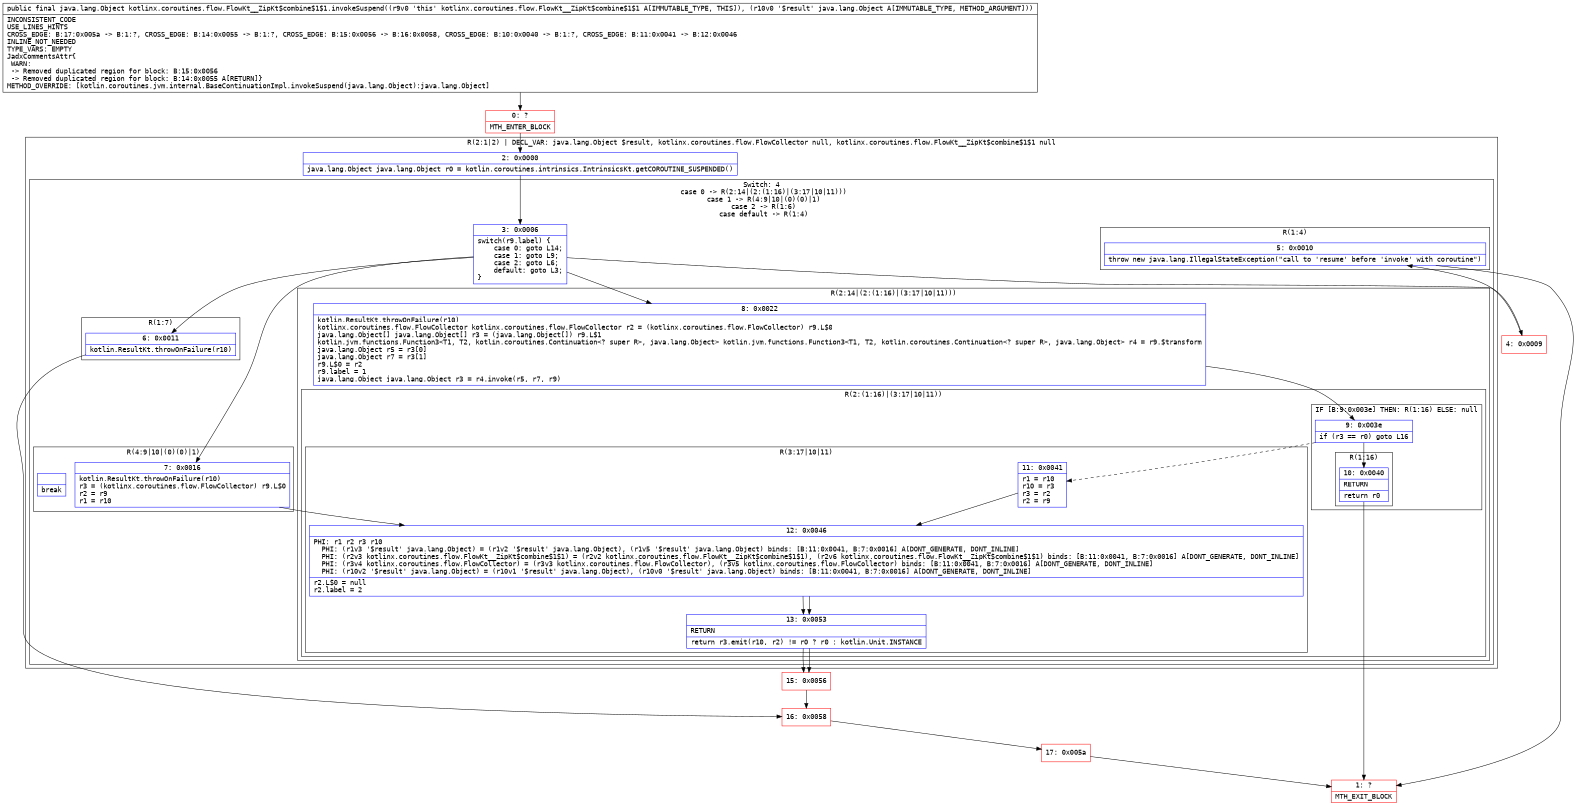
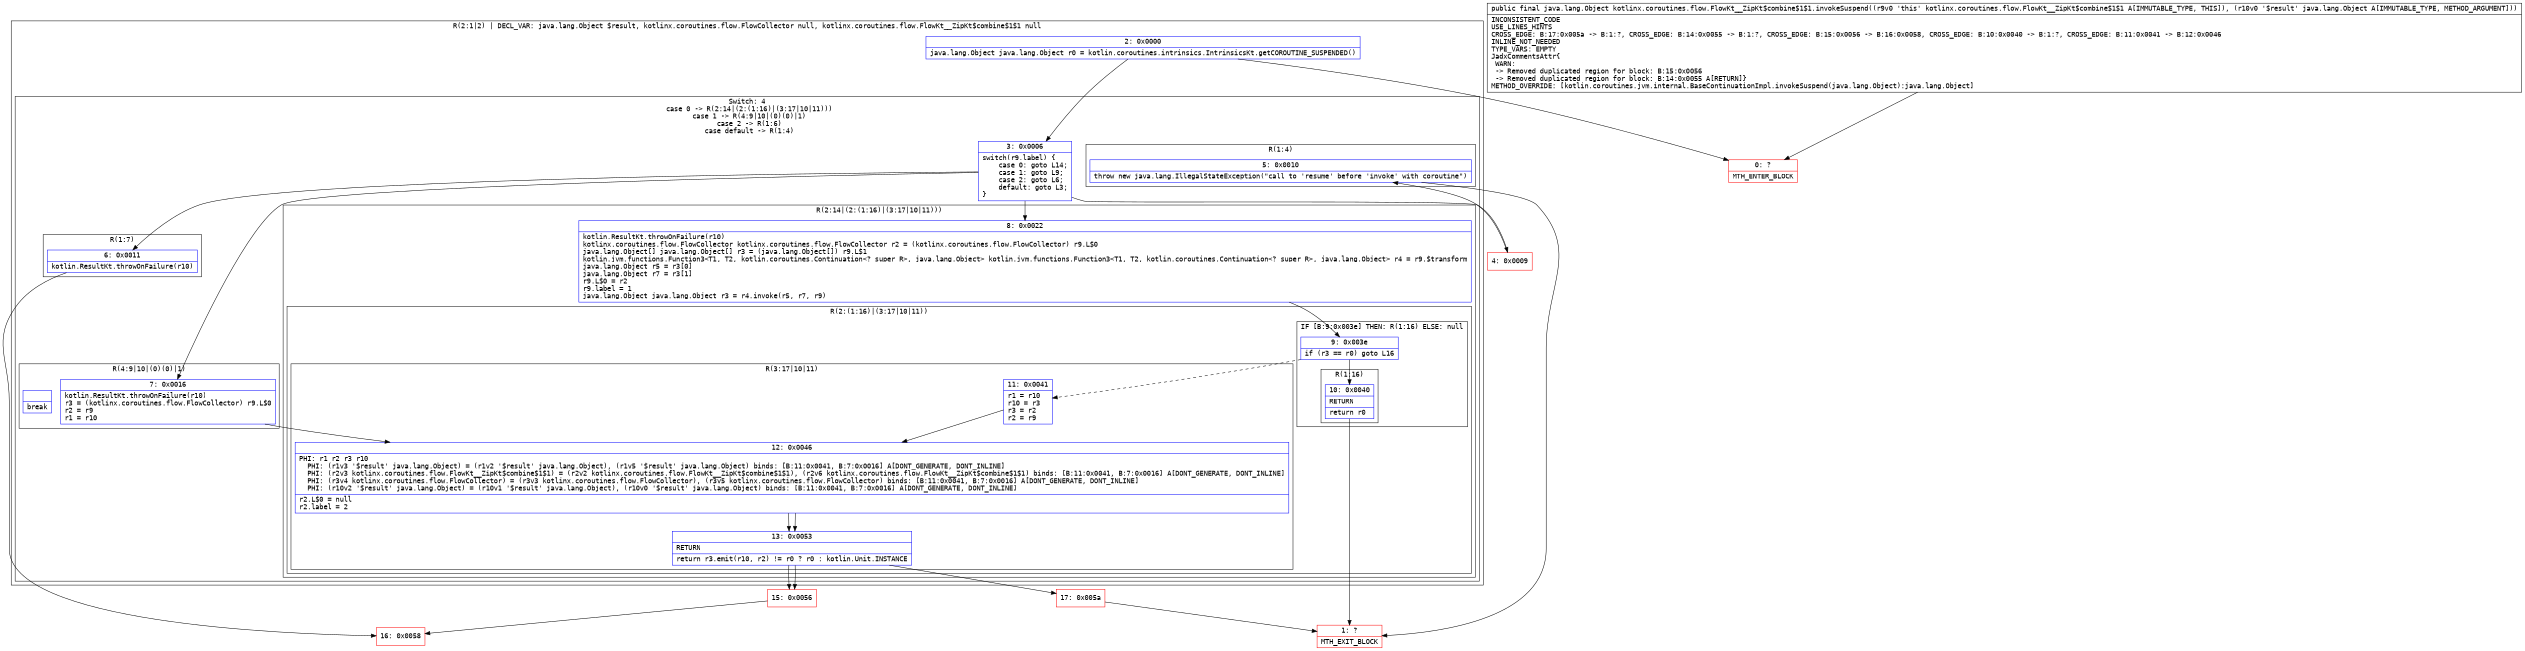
(520, 140) -> (1495, 100)
(934, 735) -> (970, 579)
